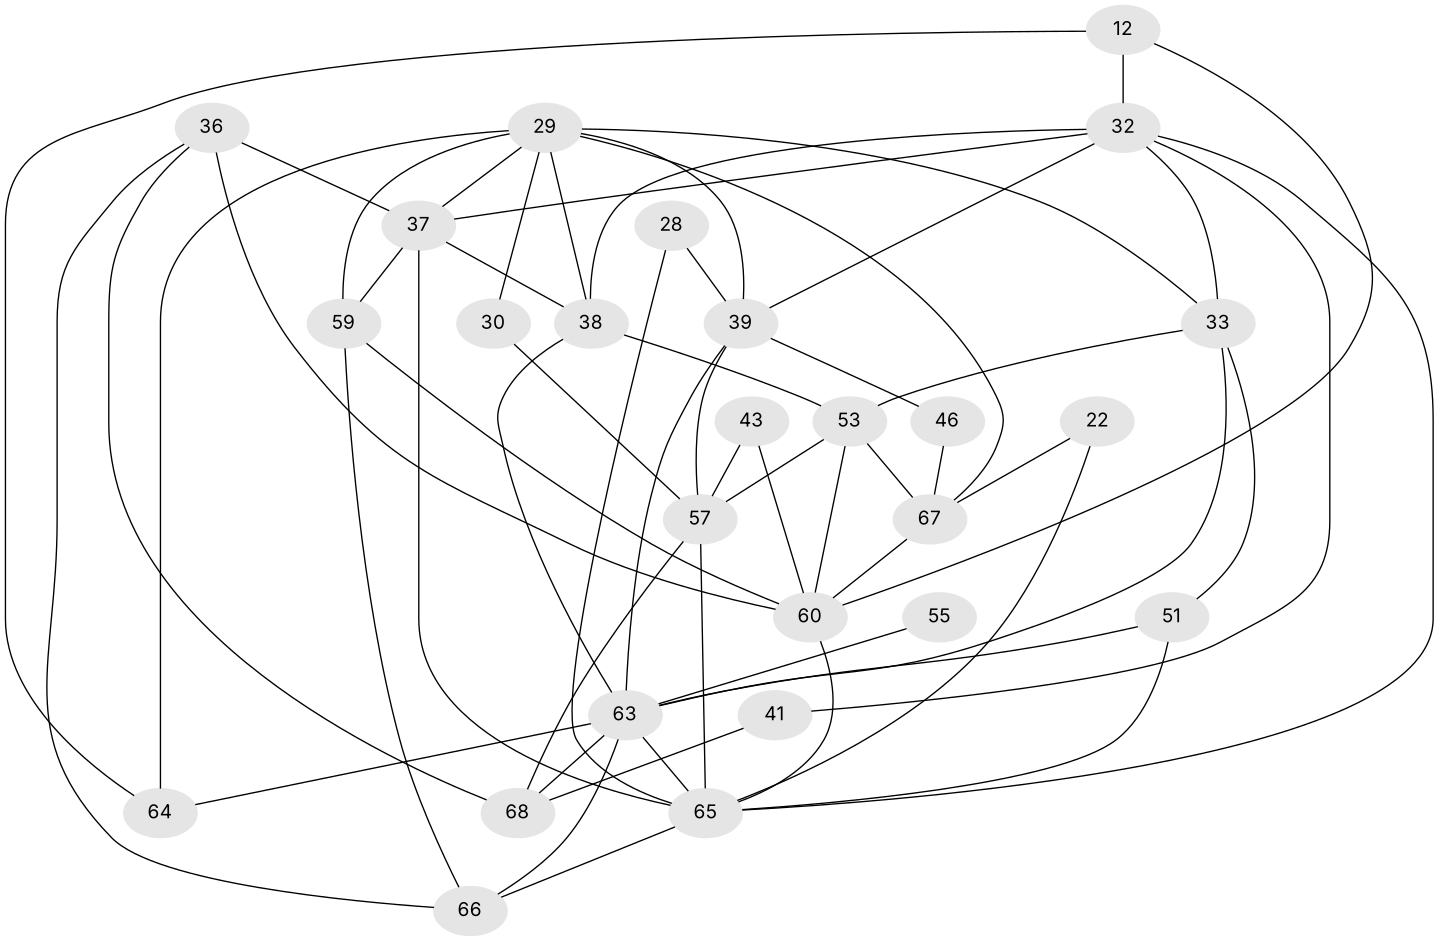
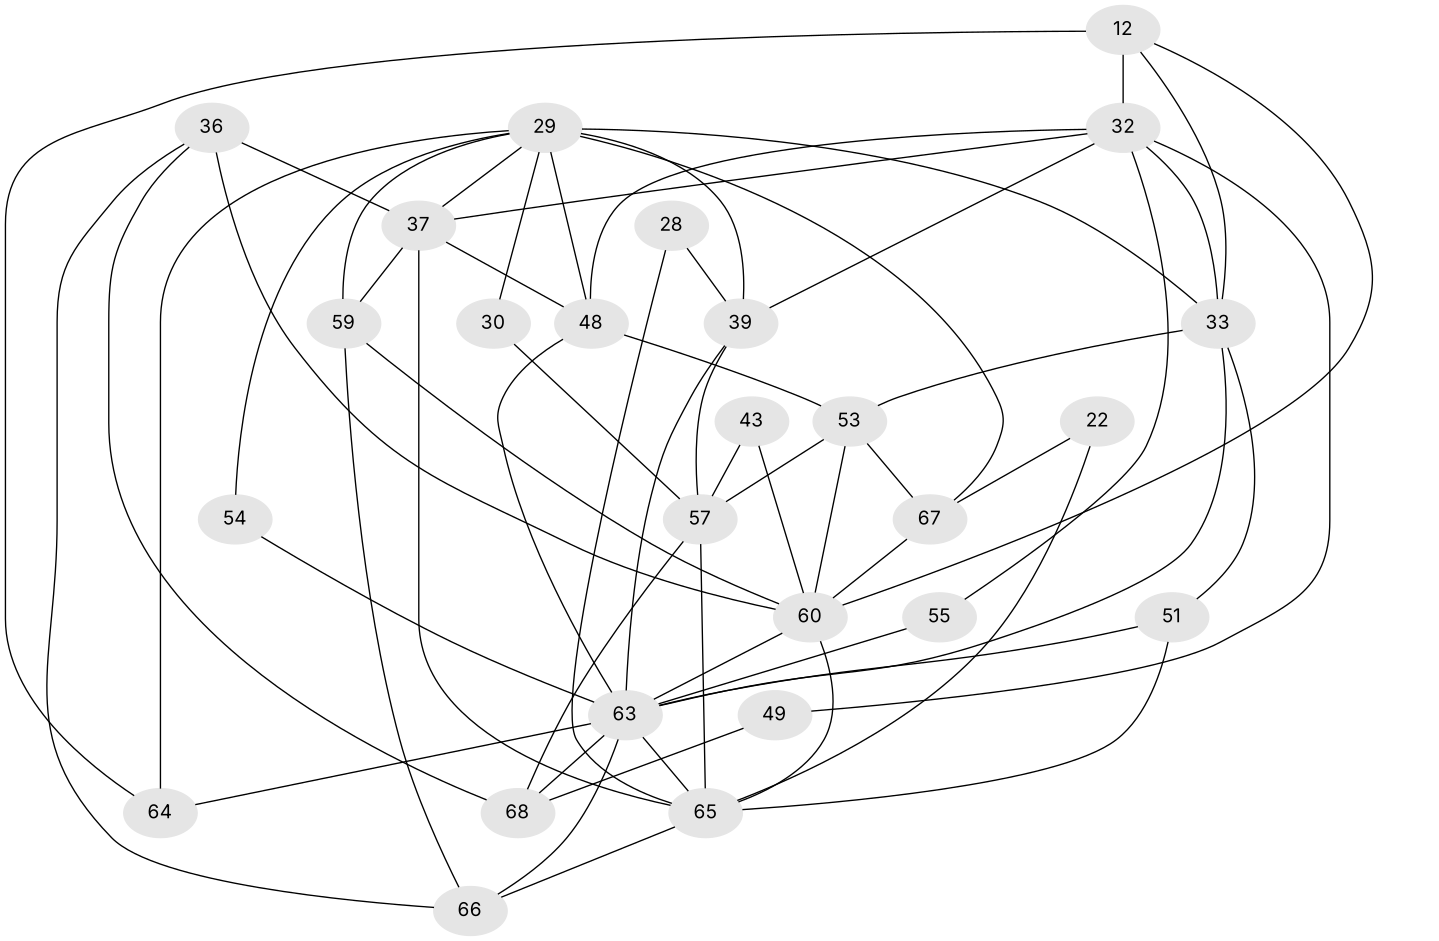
none -> (1205, 154)
(591, 324) -> (591, 324)
(948, 422) -> none
none -> (235, 519)
none -> (718, 666)
(1405, 671) -> (1157, 416)
(775, 715) -> (775, 715)
